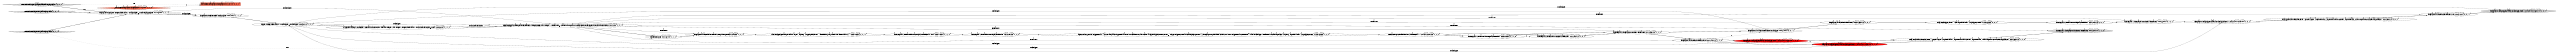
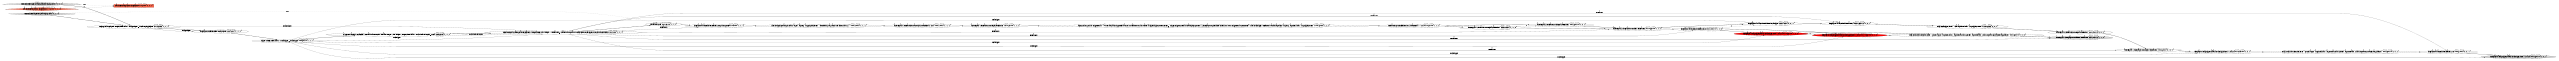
(42, 12) -> none
